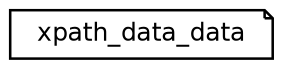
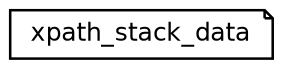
(141, 34) -> (141, 34)
